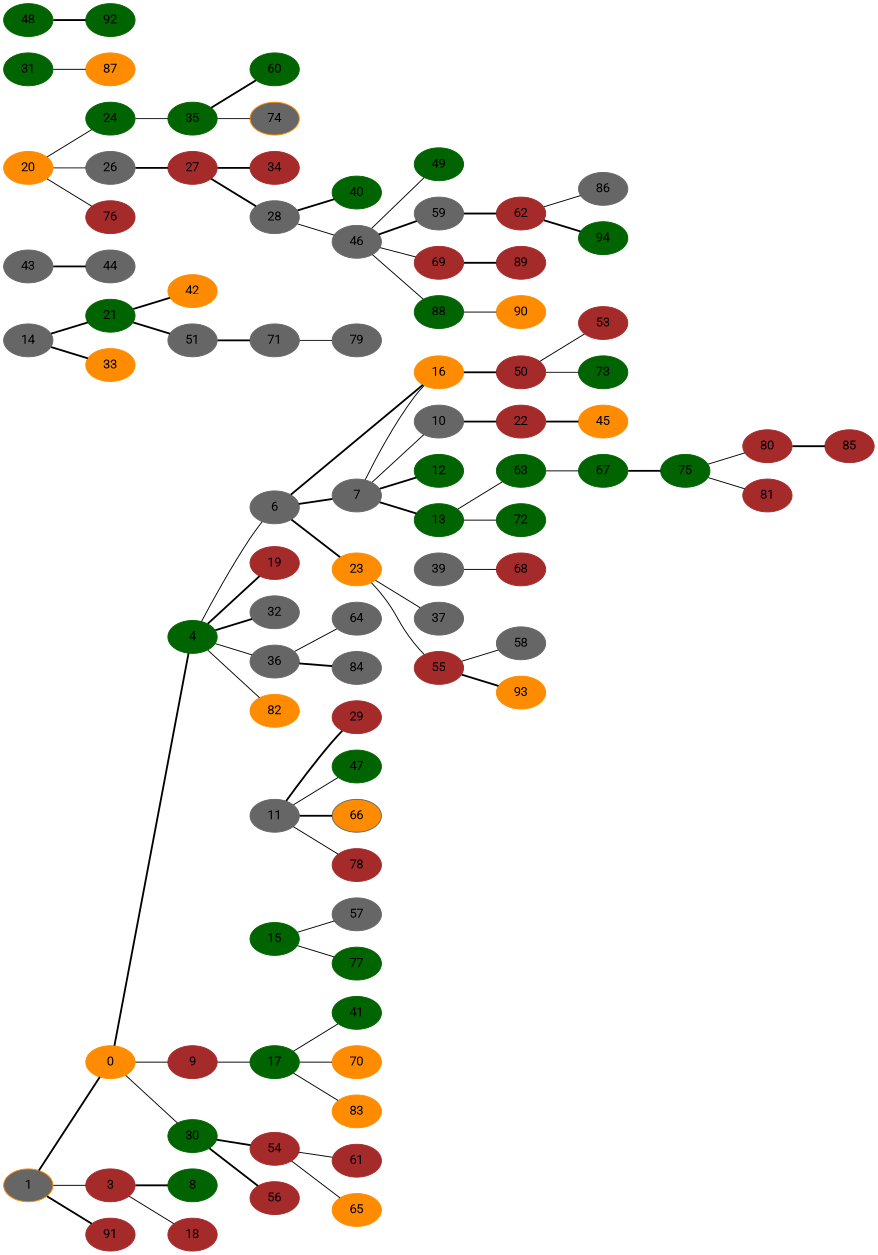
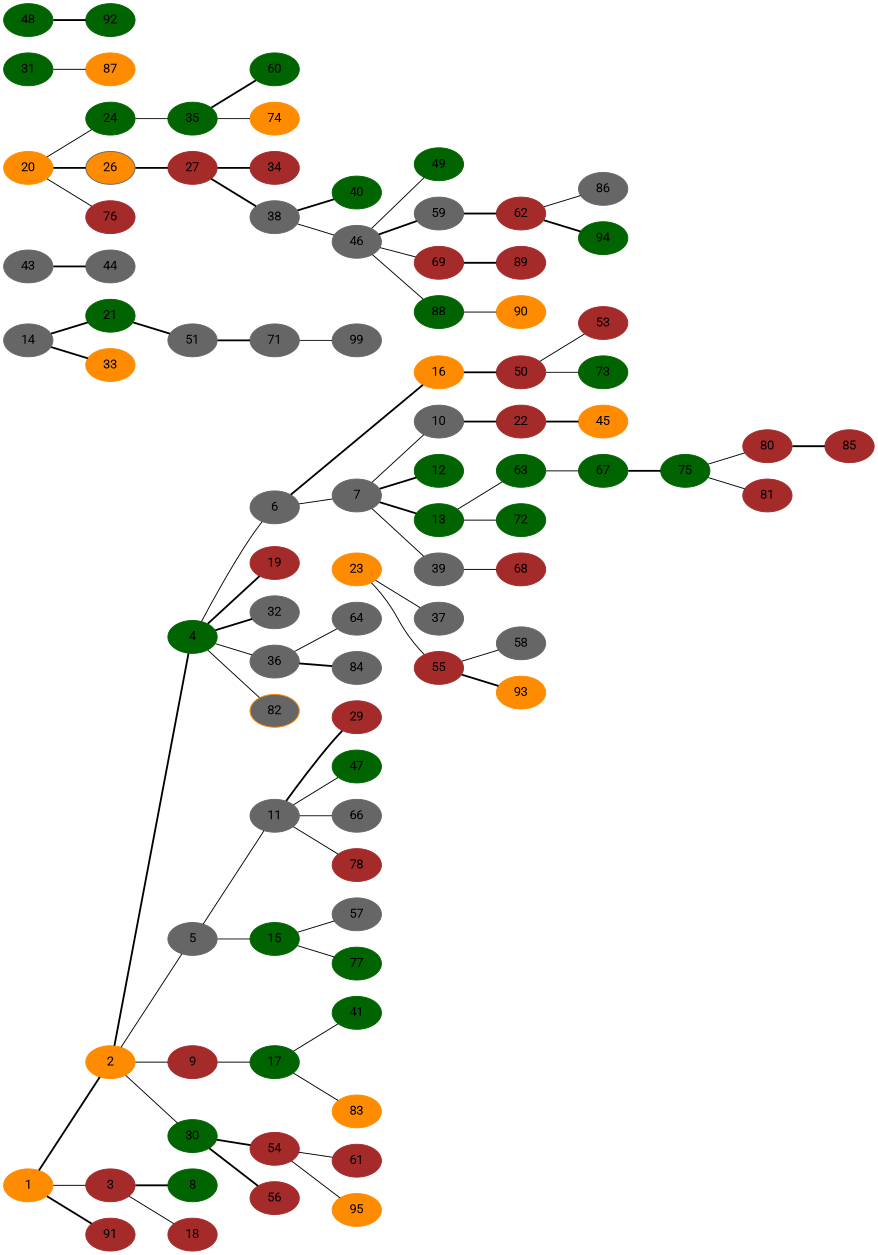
(275, 119) -> (275, 119)
(69, 168) -> (69, 168)
(110, 168) -> (110, 168)
(275, 217) -> (275, 217)
(193, 291) -> none
(357, 340) -> (357, 340)
(392, 431) -> (398, 532)
(316, 501) -> (316, 501)
(316, 538) -> none
(275, 711) -> (275, 711)
(316, 816) -> (316, 816)
(357, 816) -> (357, 816)
none -> (193, 939)
(110, 1062) -> (110, 1062)
(357, 1062) -> none
(28, 1185) -> (28, 1185)
(357, 1210) -> (357, 1210)
